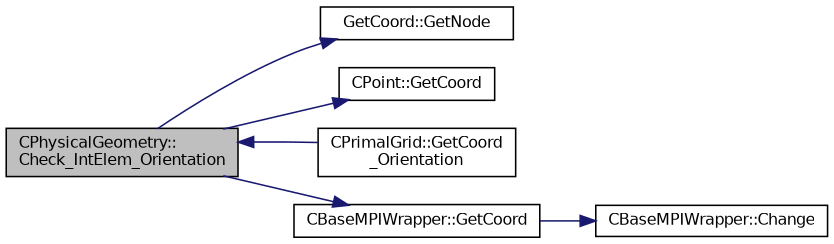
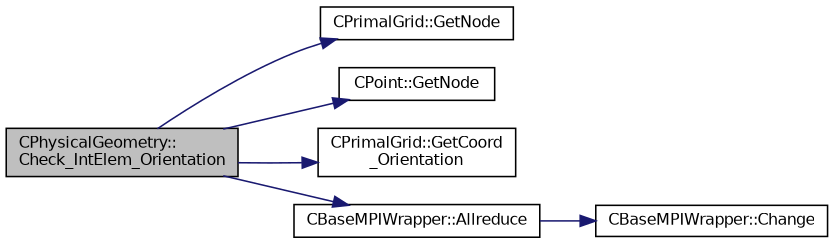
(417, 23) -> (417, 23)
(417, 84) -> (417, 84)
(286, 142) -> (270, 163)
(417, 221) -> (417, 221)
